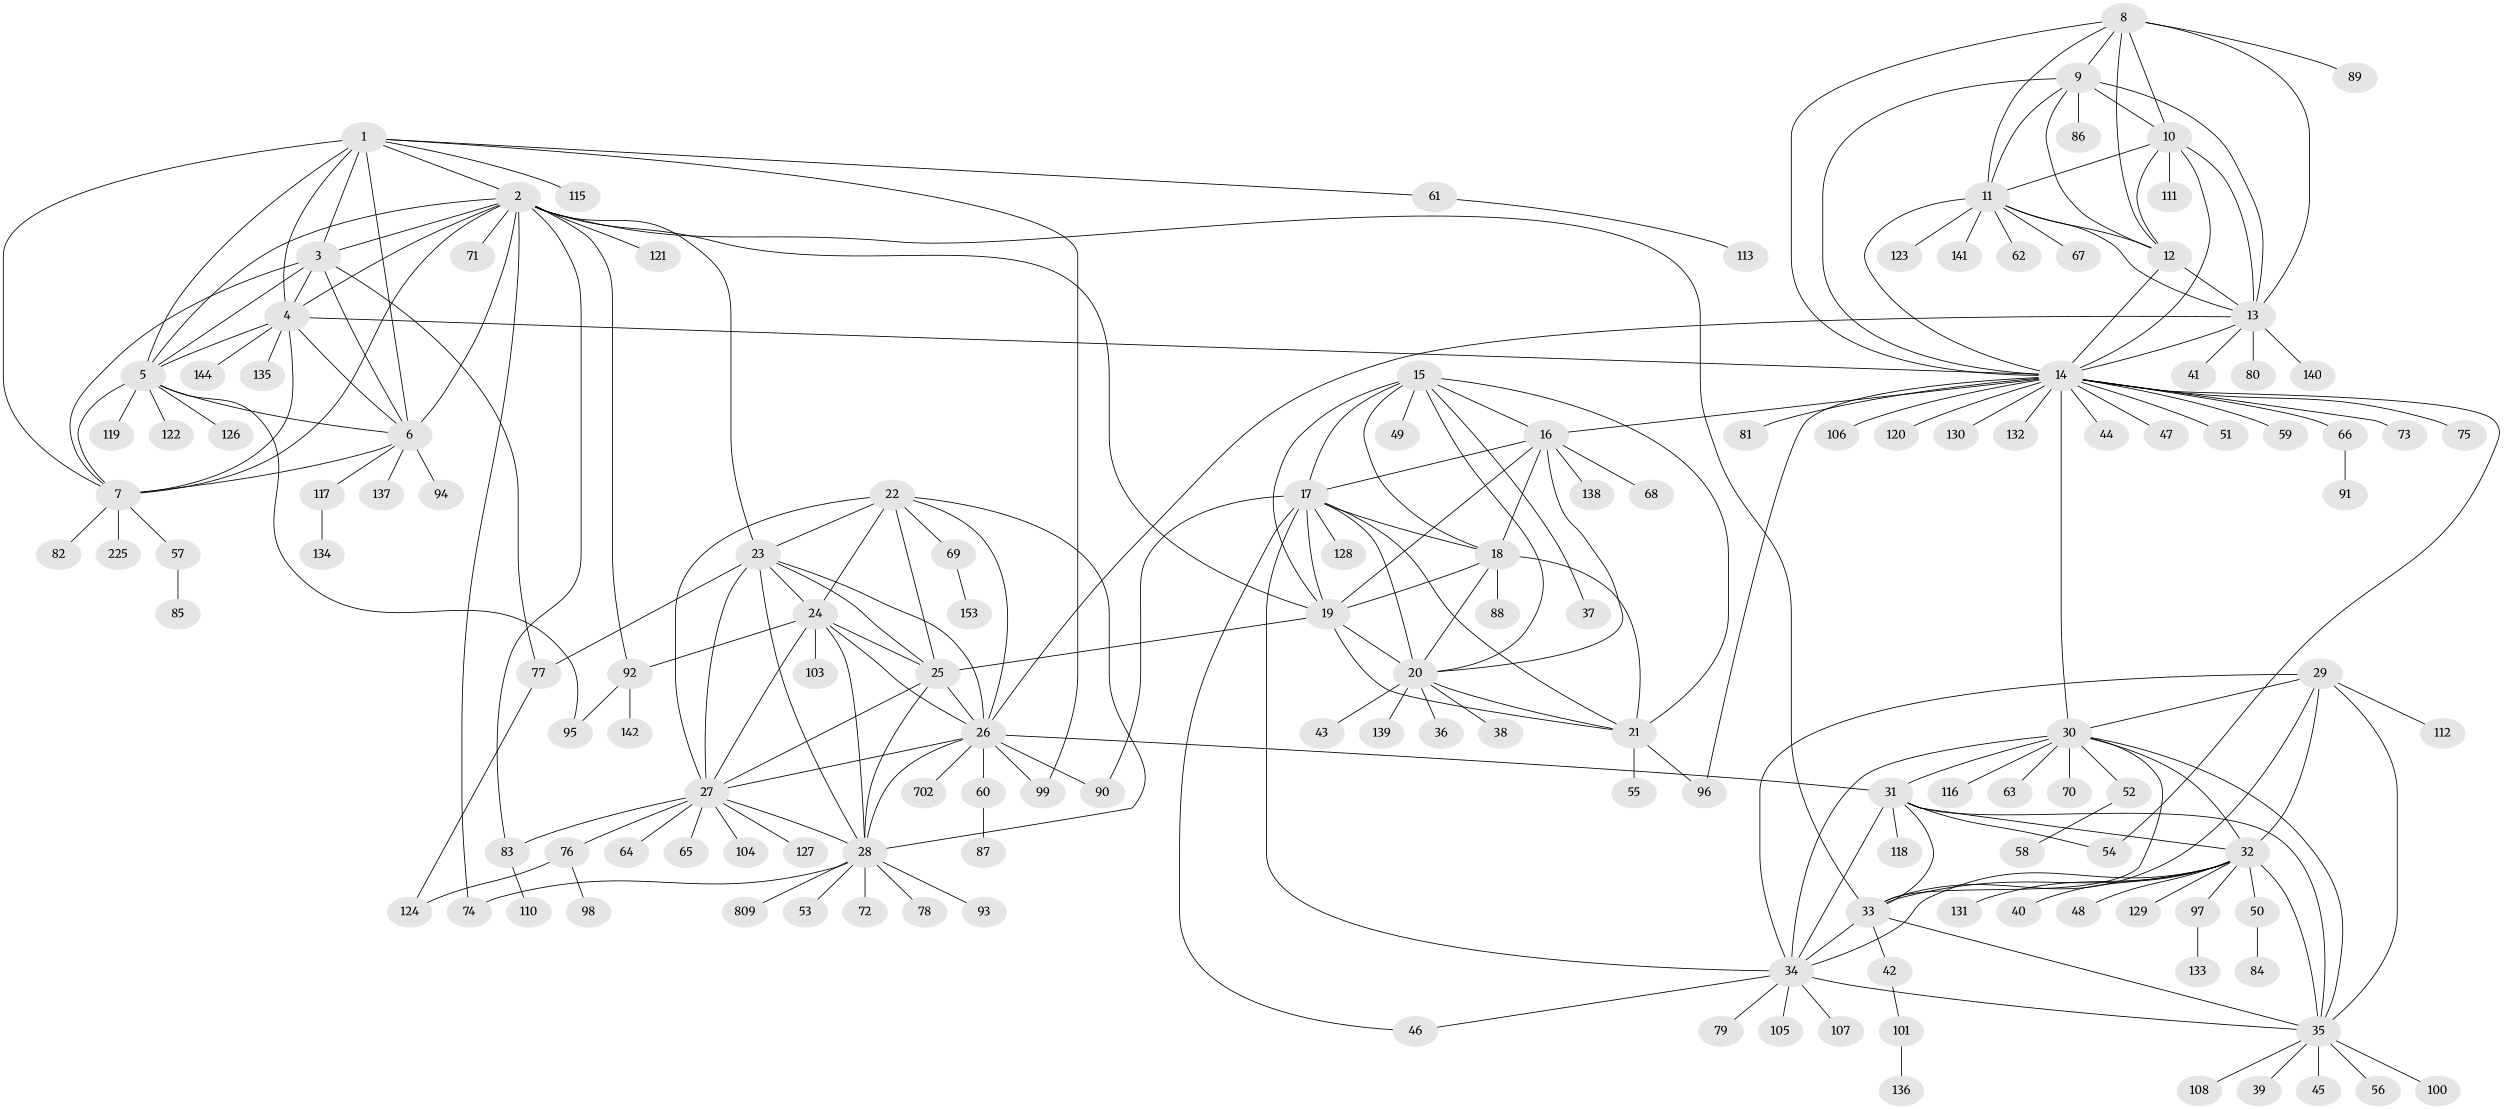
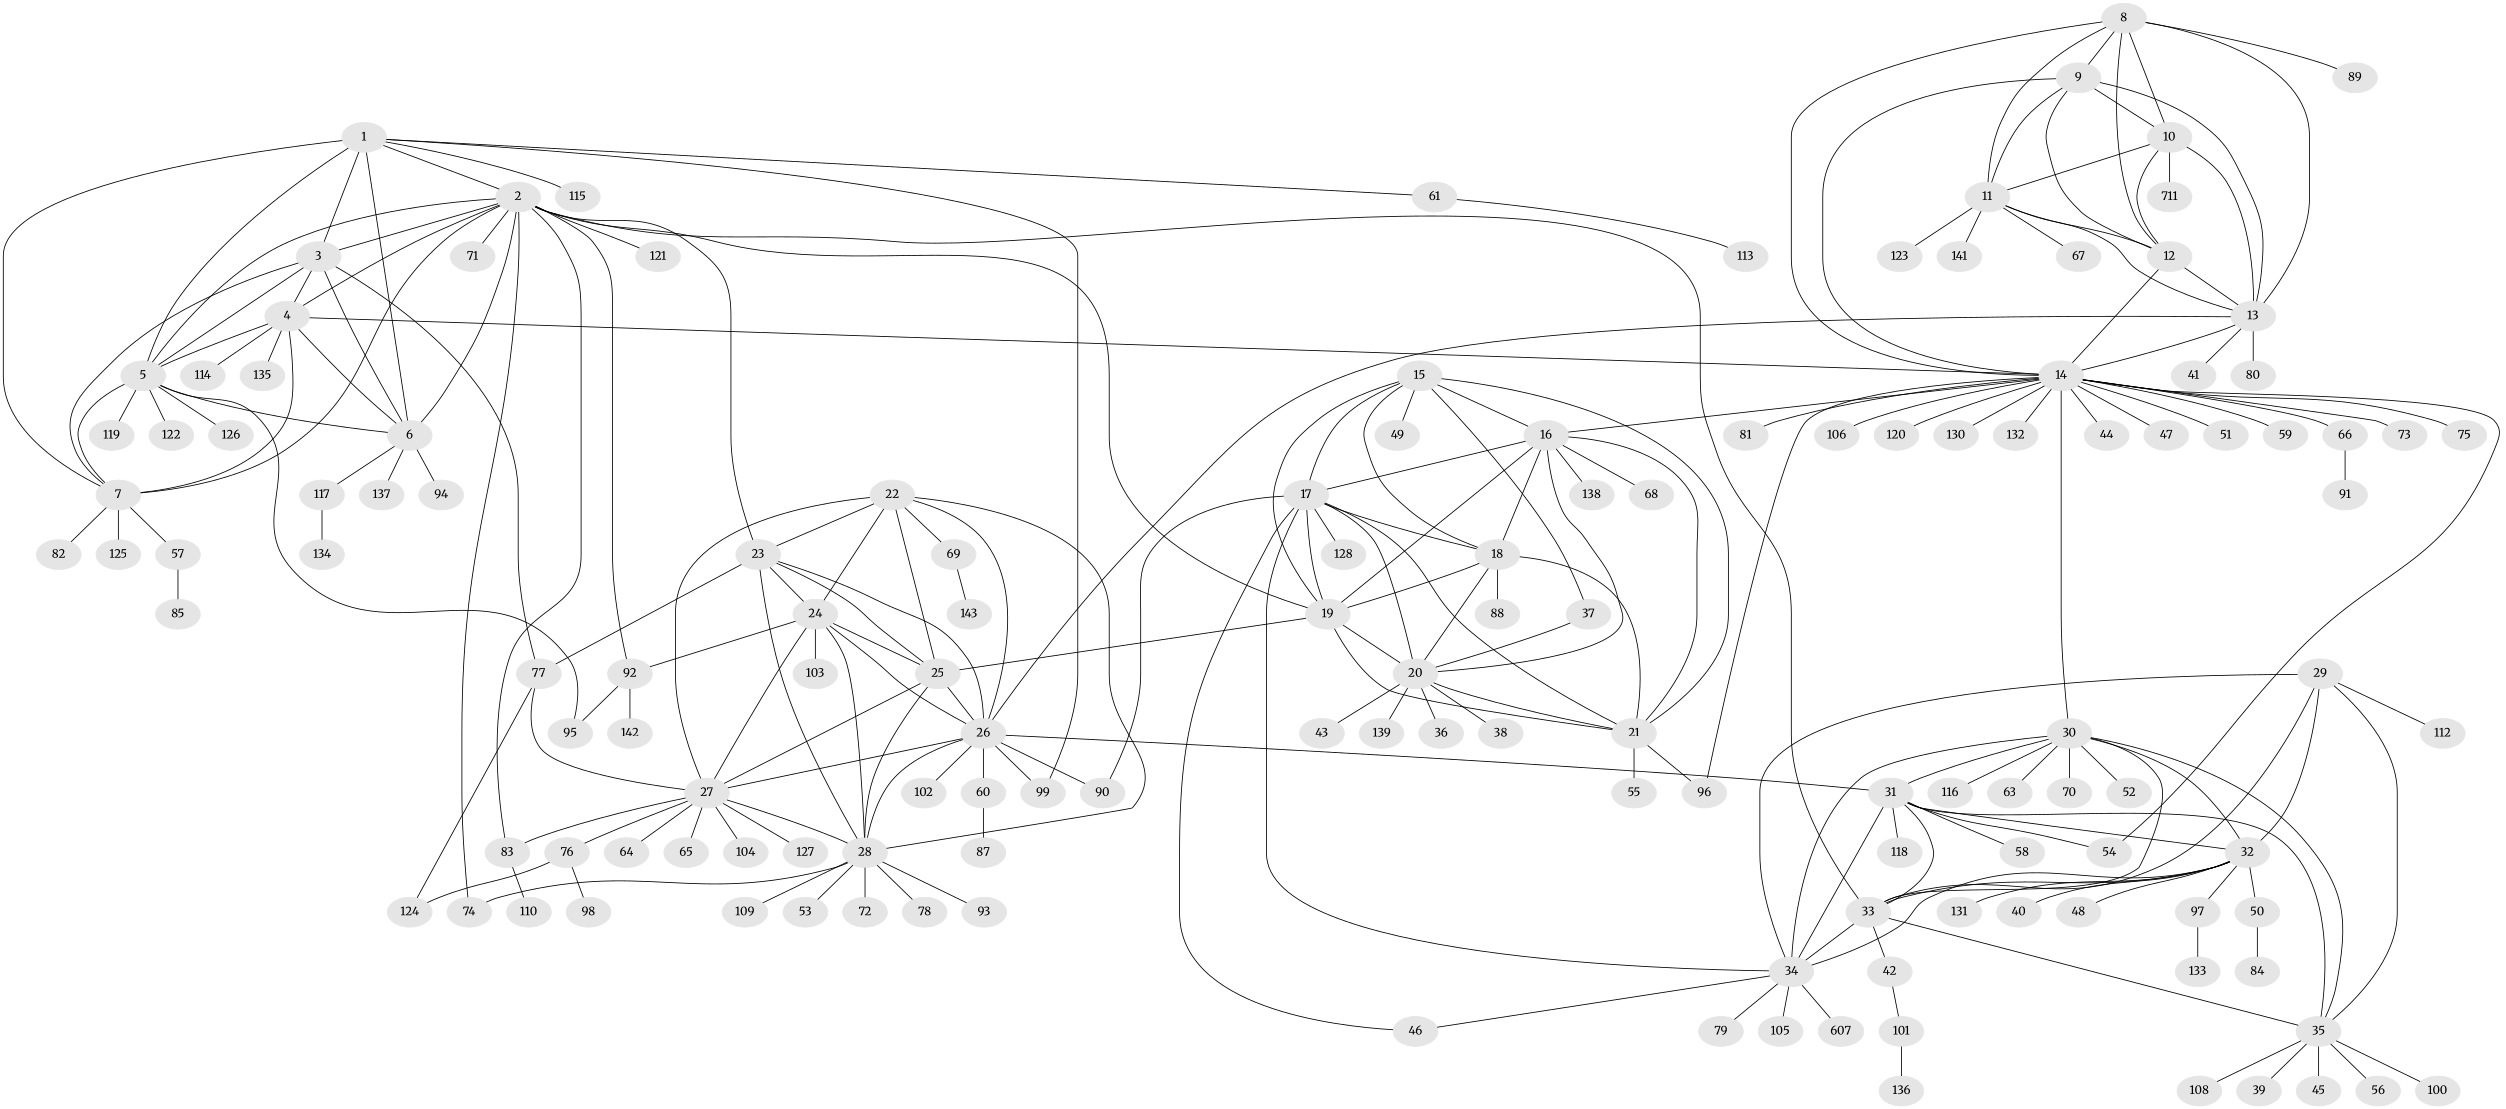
(2079, 137) -> none
(2170, 197) -> (2170, 197)
(300, 218) -> none
(2019, 257) -> none
(2193, 283) -> none
(1889, 296) -> none
(203, 376) -> (203, 376)
(2313, 376) -> none
(267, 475) -> none
none -> (1697, 543)
(1532, 547) -> (1503, 647)
(118, 555) -> (118, 555)
(969, 614) -> (969, 614)
(710, 669) -> (580, 769)
(2195, 704) -> none
(924, 793) -> (924, 793)
(2076, 823) -> (1958, 825)
(745, 912) -> (745, 912)
(2138, 912) -> none
(2302, 935) -> none
(2054, 1010) -> none
(1841, 1031) -> (1841, 1031)
